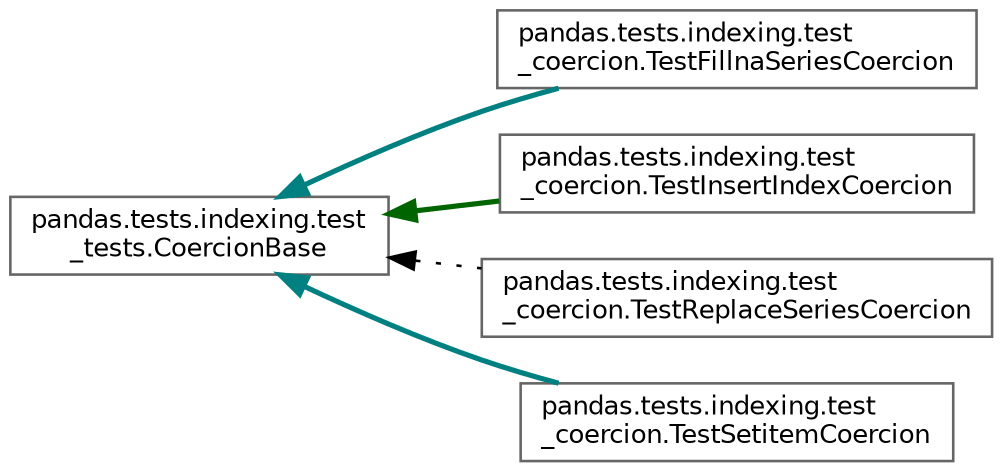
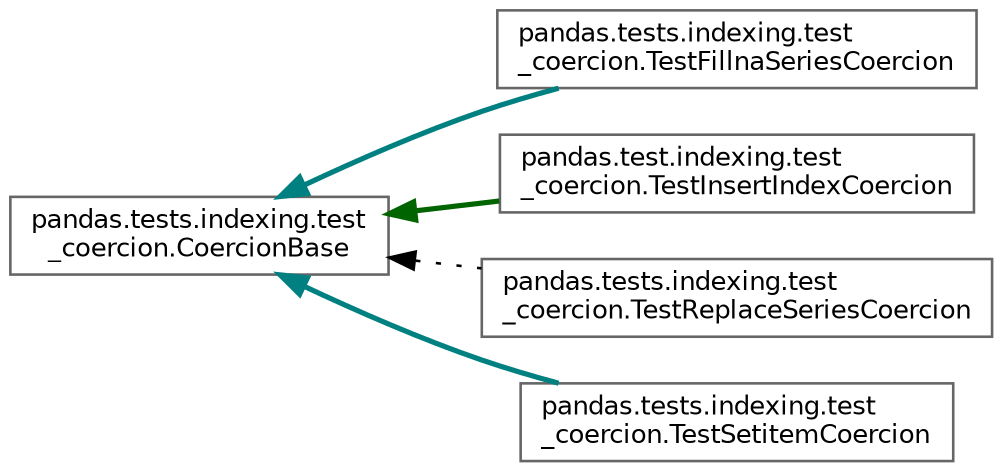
(737, 174) -> (737, 174)
(199, 236) -> (199, 236)
